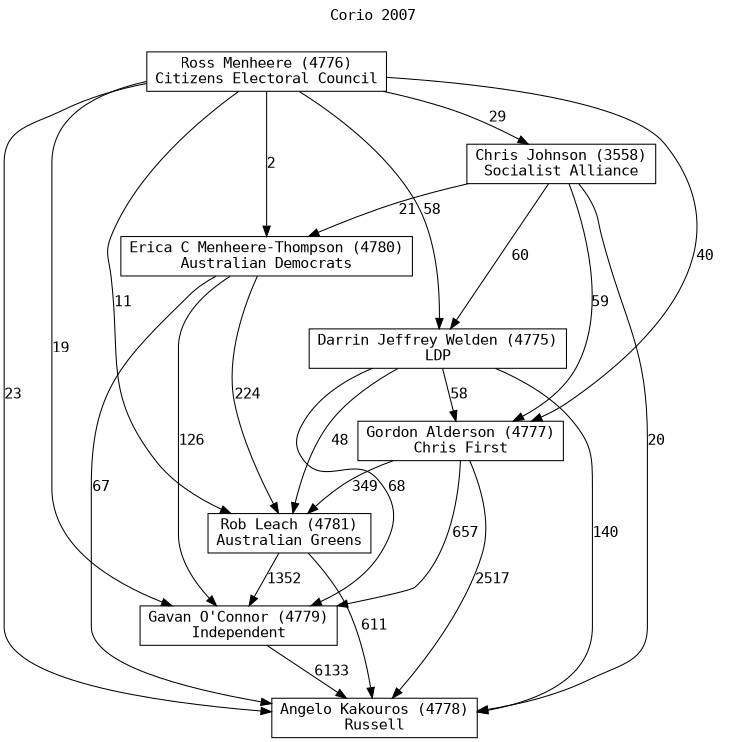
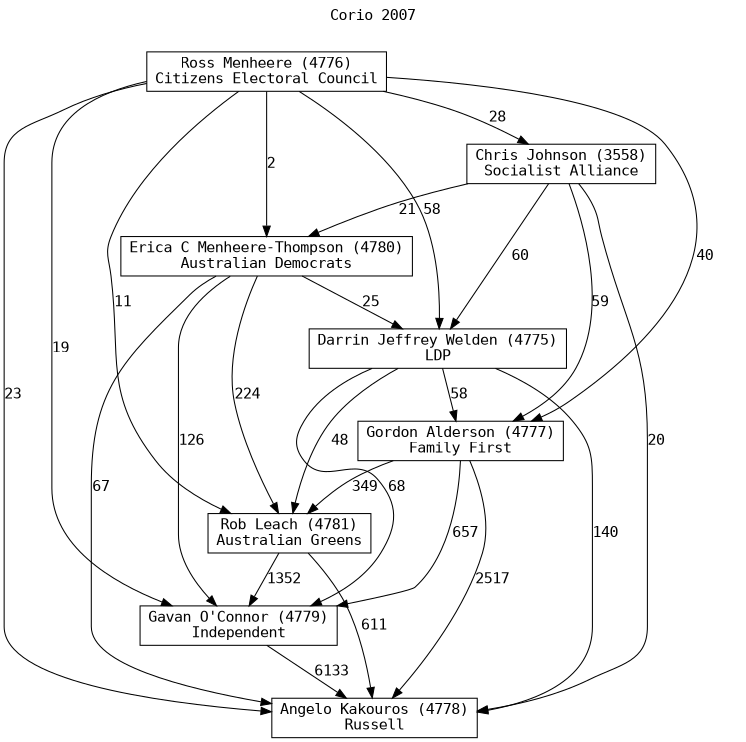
(497, 118) -> (497, 118)
none -> (348, 300)
(461, 441) -> (461, 441)
